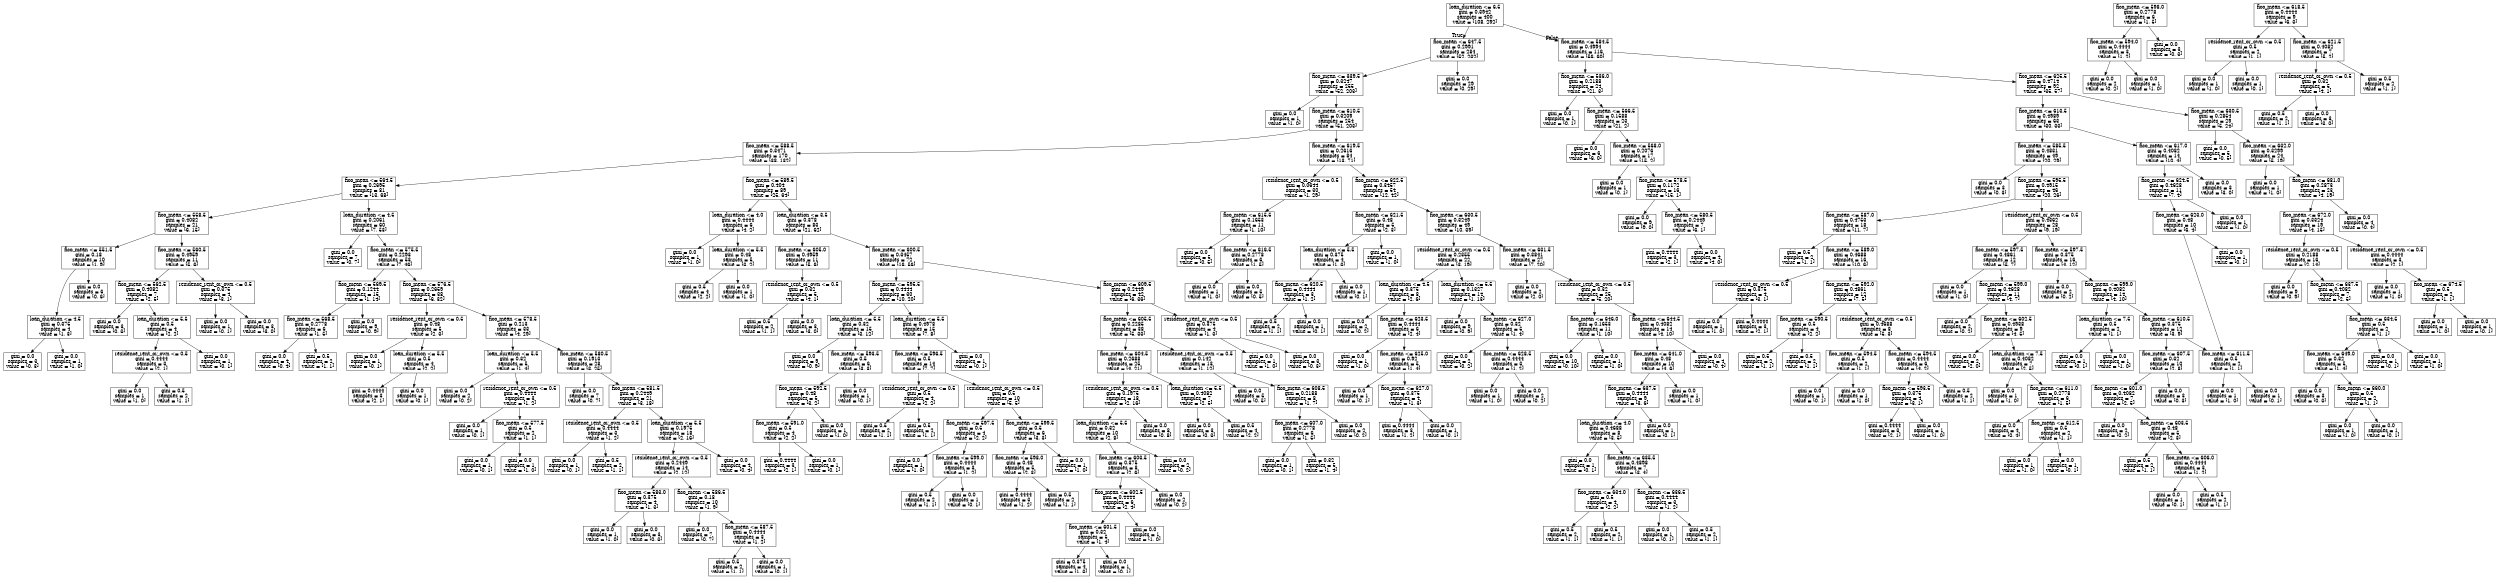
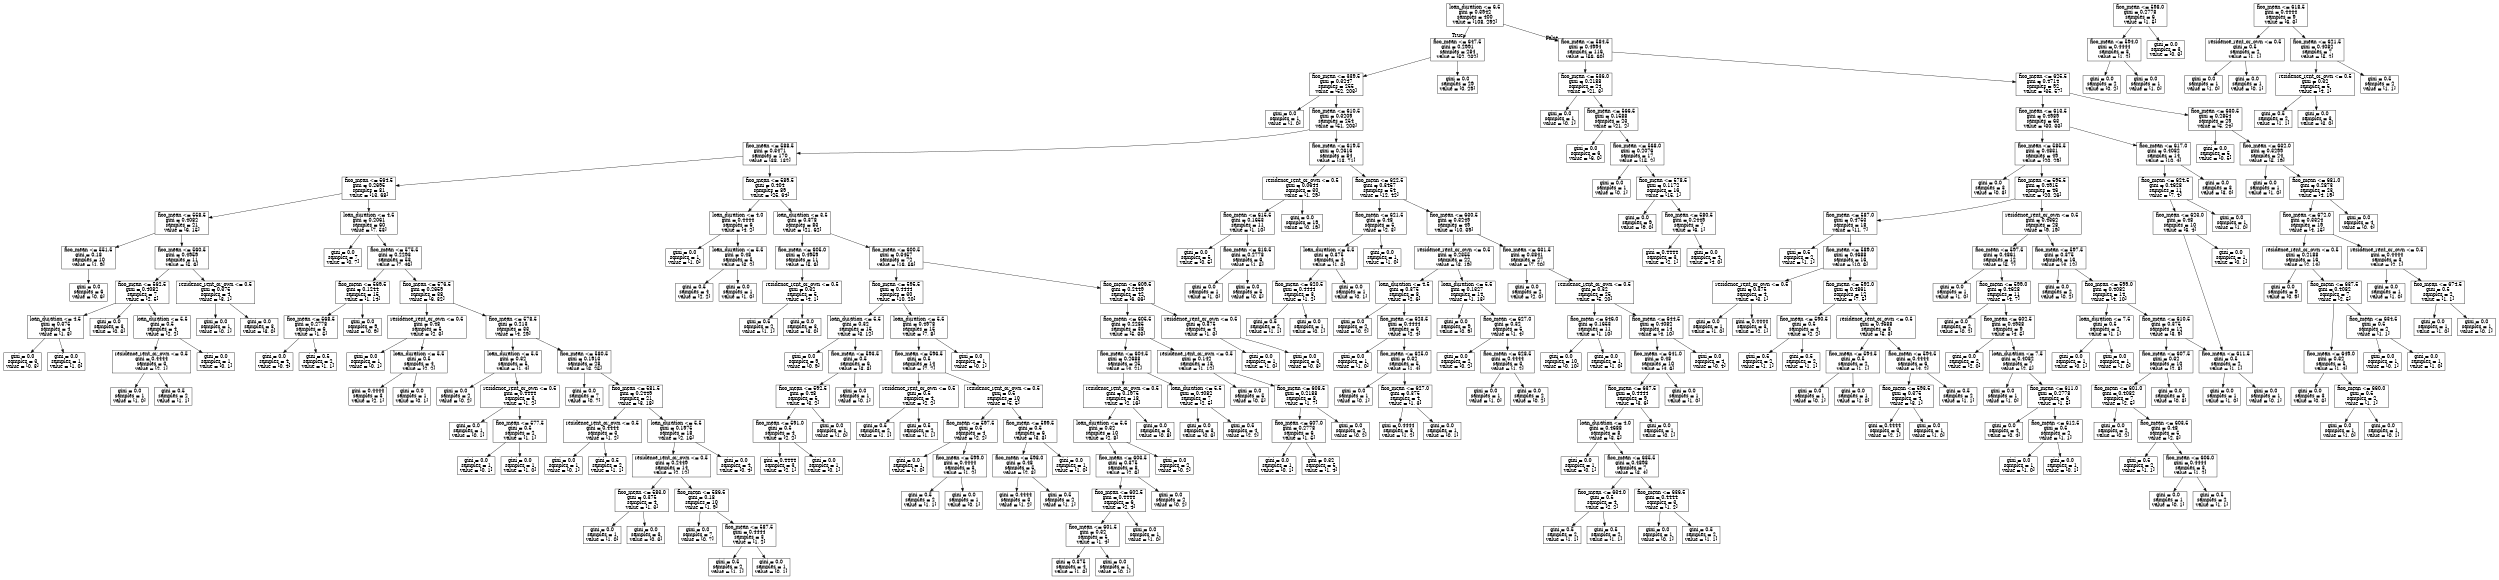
none -> (1302, 223)
(63, 289) -> (101, 309)
(2354, 343) -> (2333, 325)
(1404, 362) -> (1404, 362)
